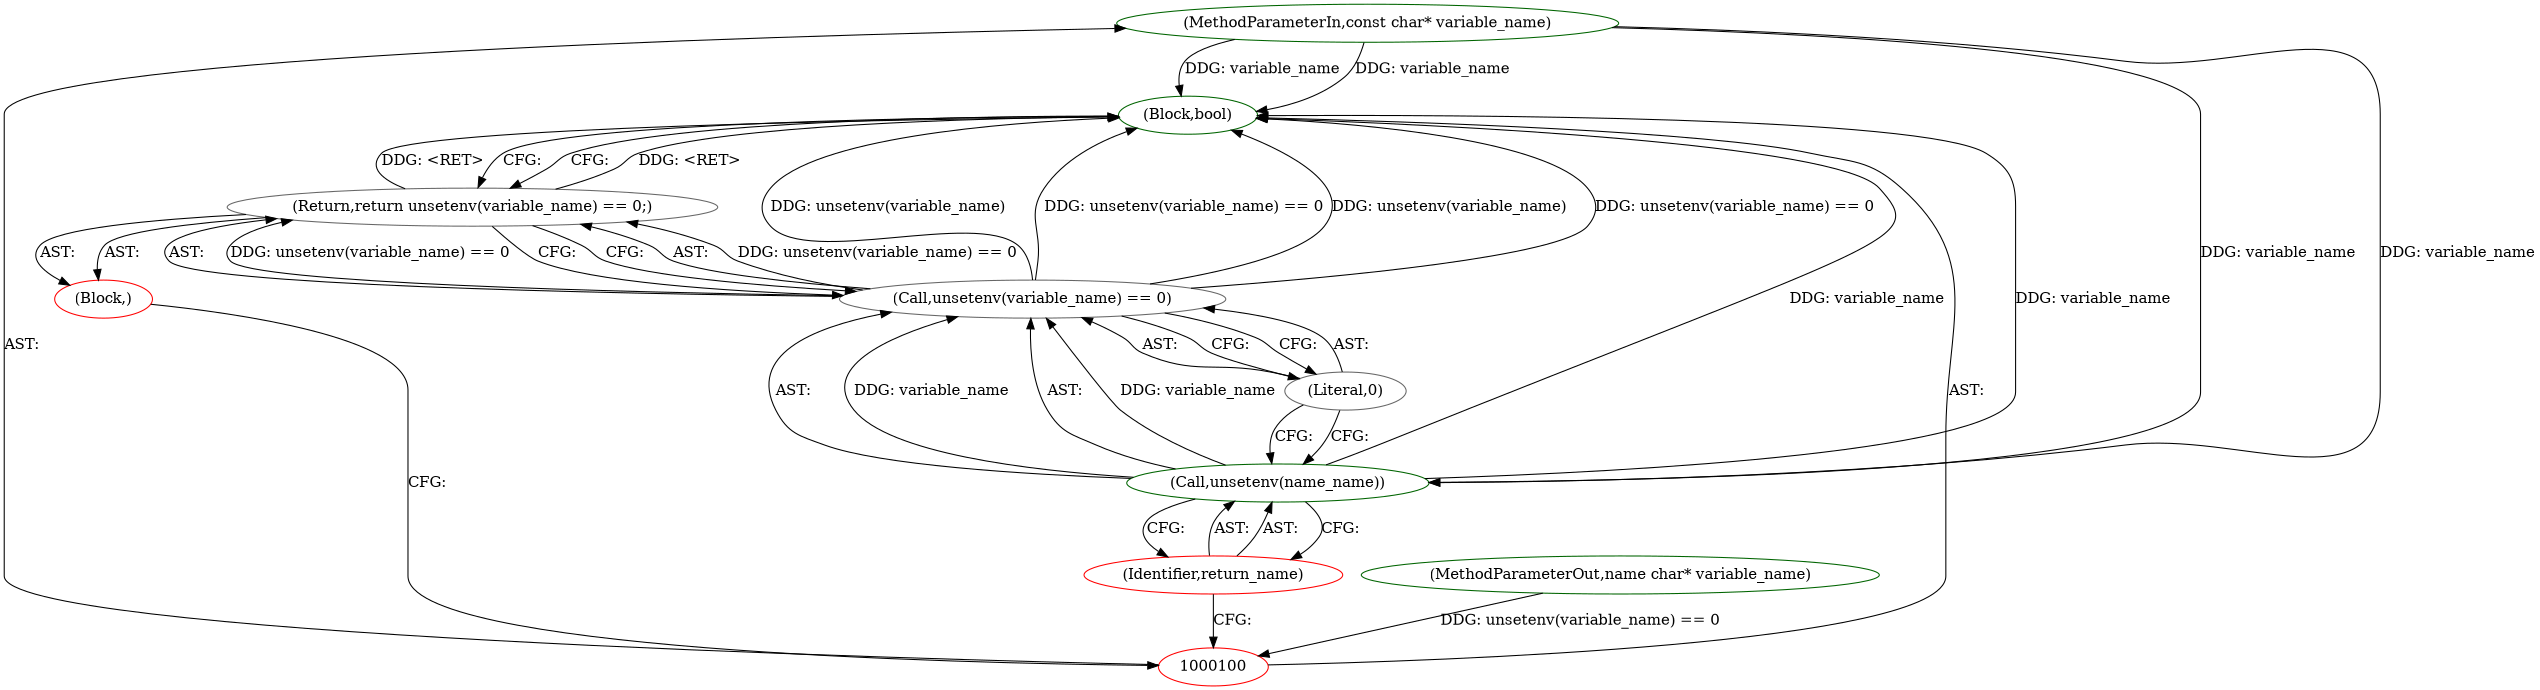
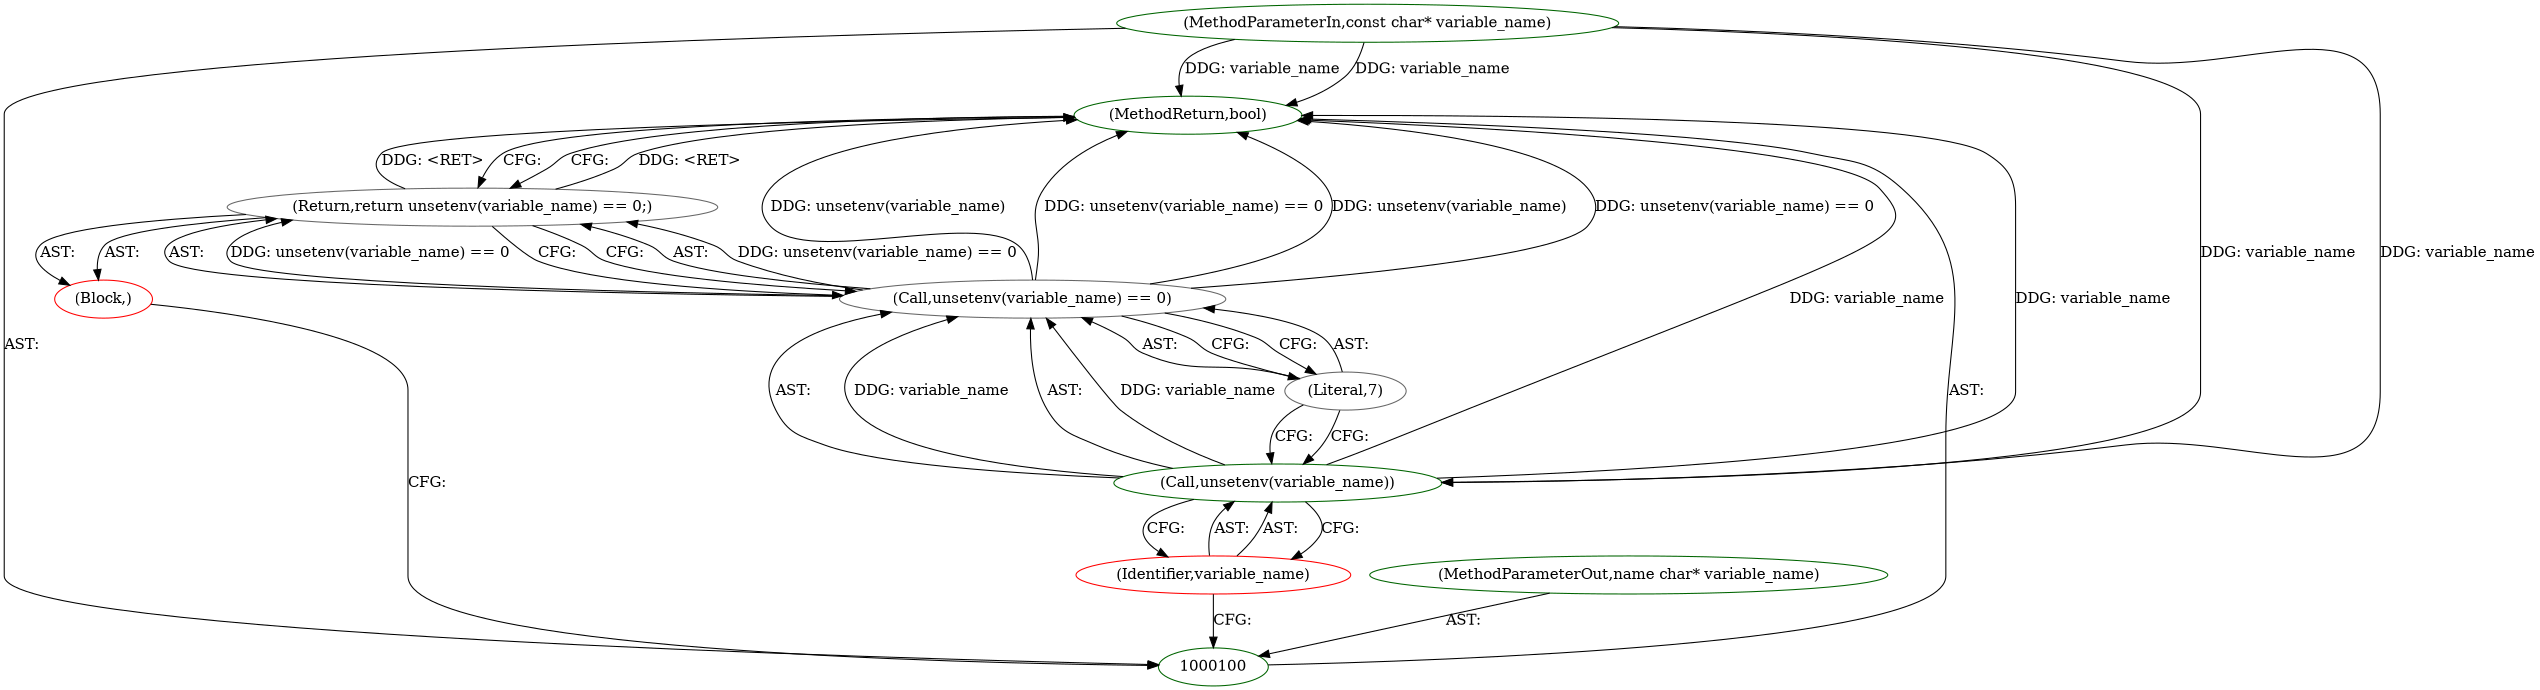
(1188, 115) -> (1188, 115)
(4, 367) -> (4, 356)
(1345, 391) -> (1345, 391)
(1278, 483) -> (1278, 483)
(1213, 575) -> (1213, 575)
(1581, 621) -> (1466, 621)
(1213, 667) -> (1213, 667)
